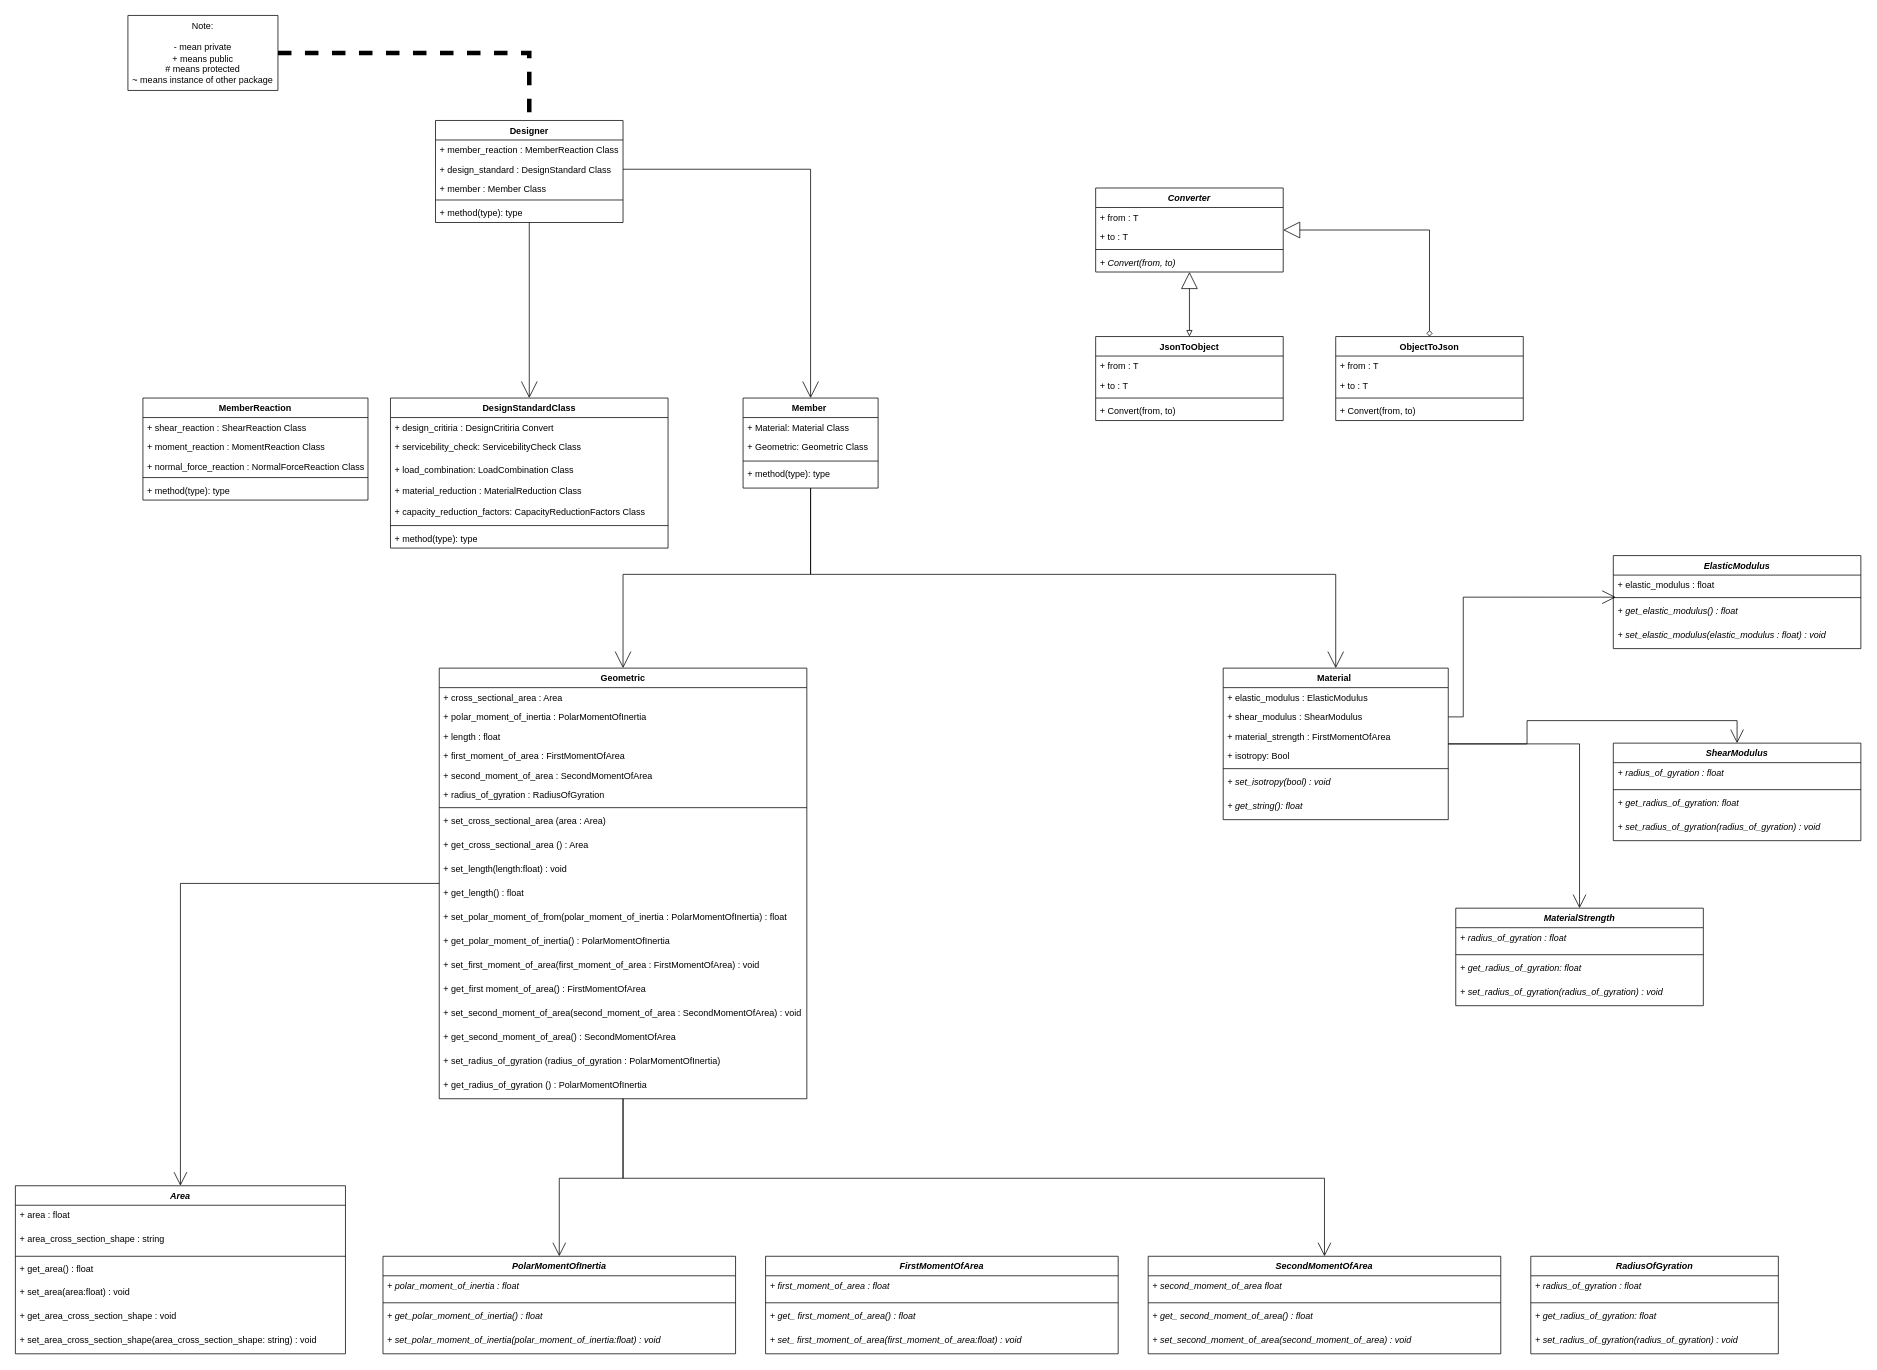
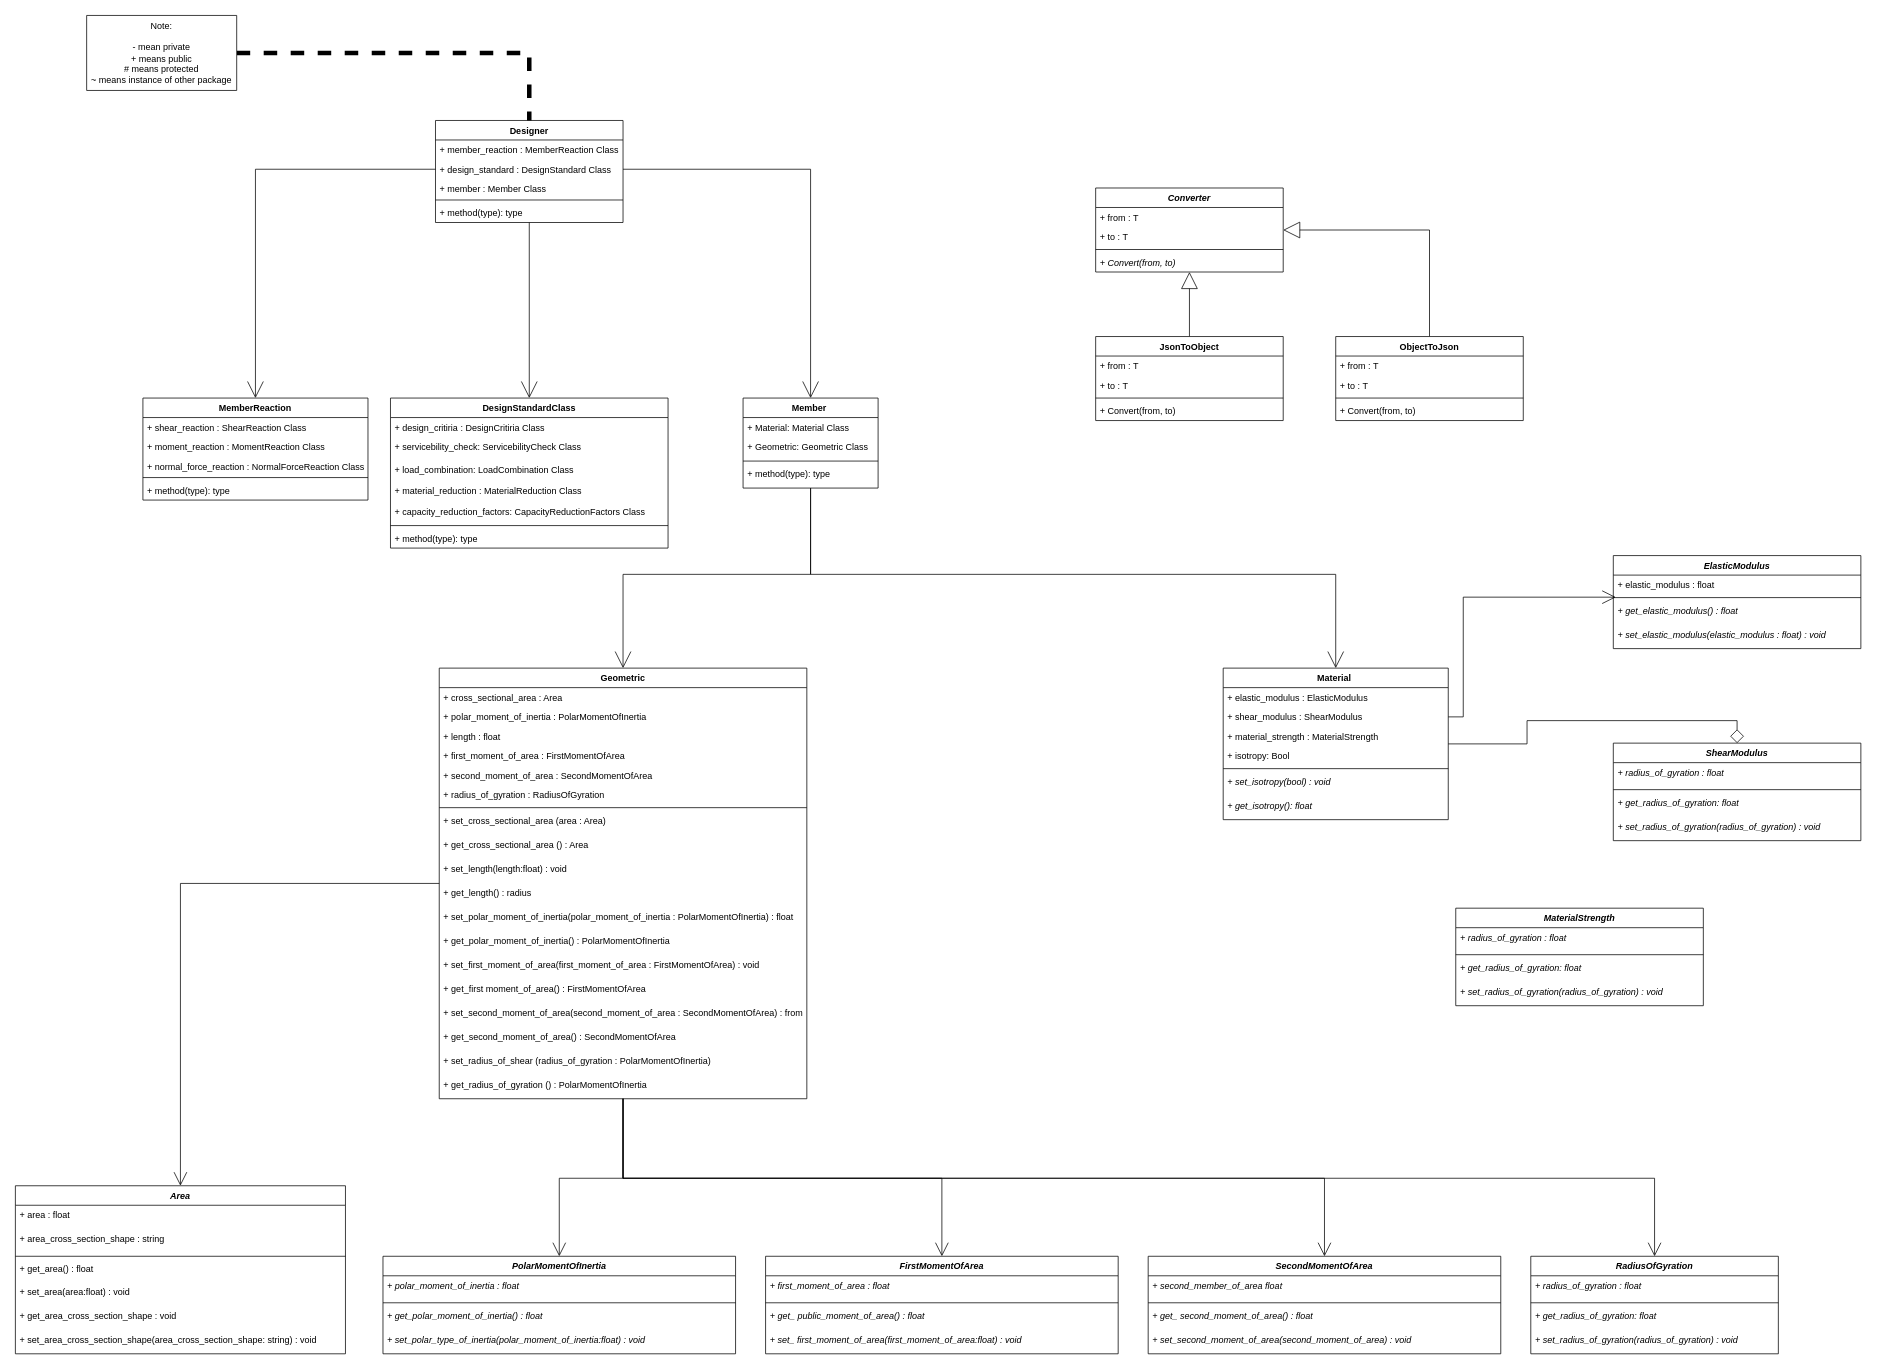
(203, 53) -> (162, 53)
none -> (255, 193)
(1189, 329) -> (1189, 332)
(1429, 330) -> (1429, 332)
(486, 428) -> (480, 428)
(1737, 734) -> (1737, 729)
(1317, 737) -> (1313, 737)
(1579, 799) -> none
(1274, 806) -> (1279, 806)
(493, 893) -> (495, 893)
(635, 917) -> (640, 917)
(632, 1013) -> (633, 1013)
(604, 1061) -> (598, 1061)
none -> (1528, 1178)
none -> (942, 1216)
(1224, 1286) -> (1224, 1286)
(857, 1316) -> (858, 1316)
(542, 1340) -> (537, 1340)
